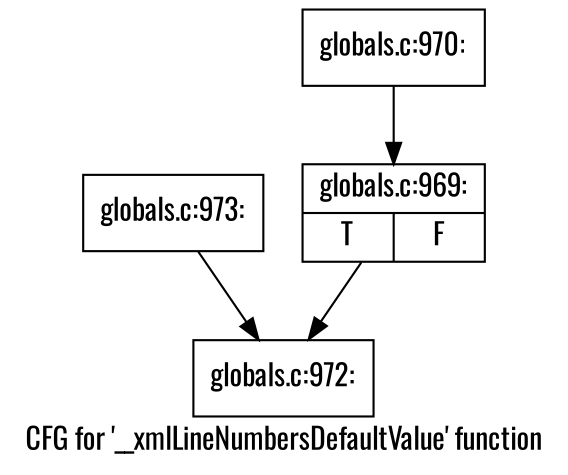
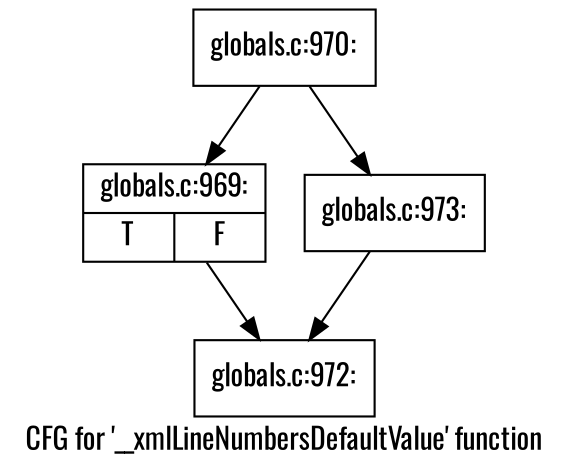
none -> (334, 122)
